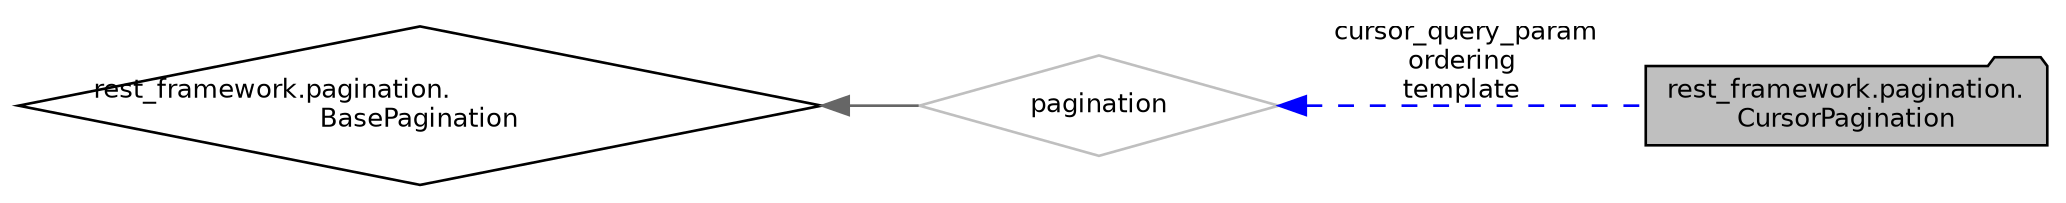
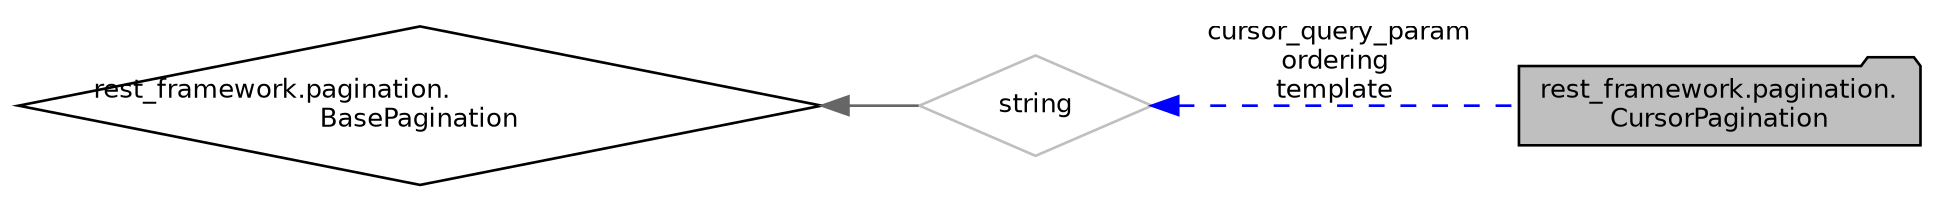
(1099, 106) -> (1036, 106)
